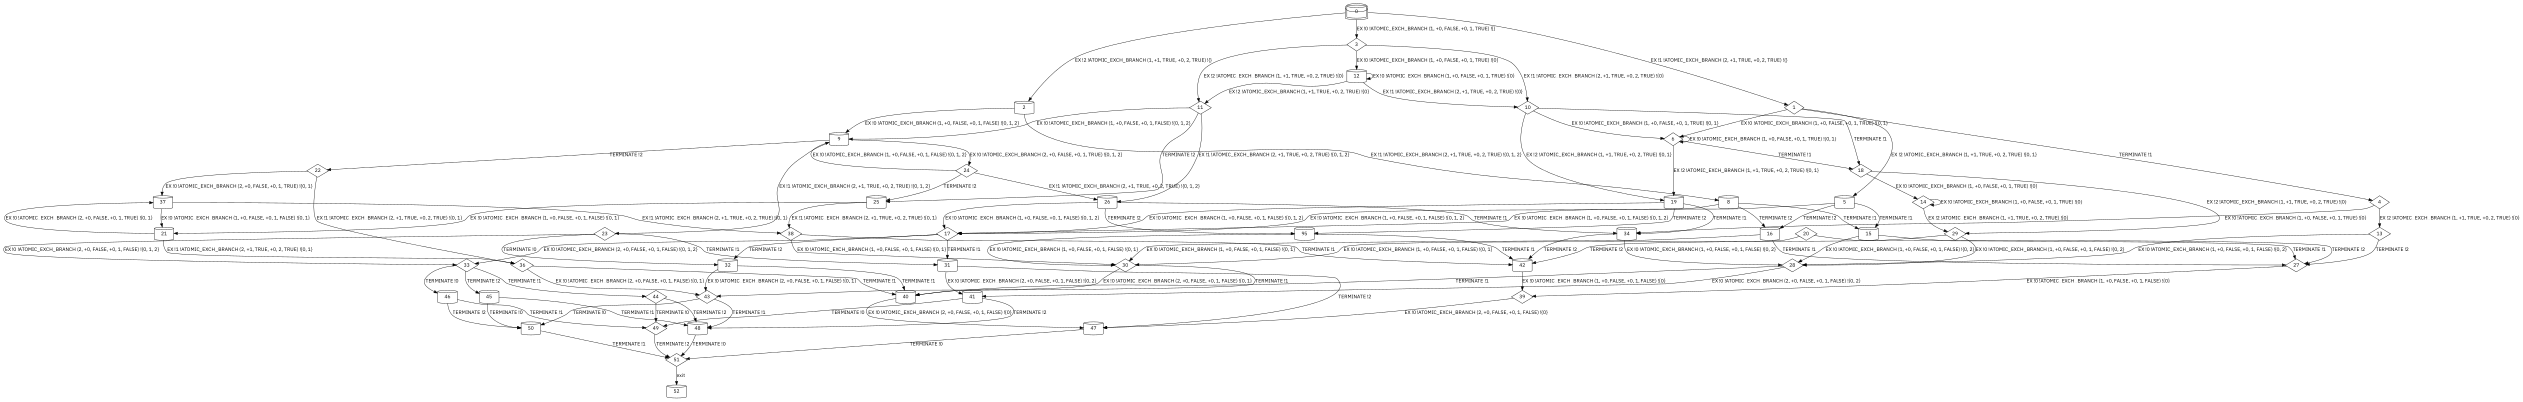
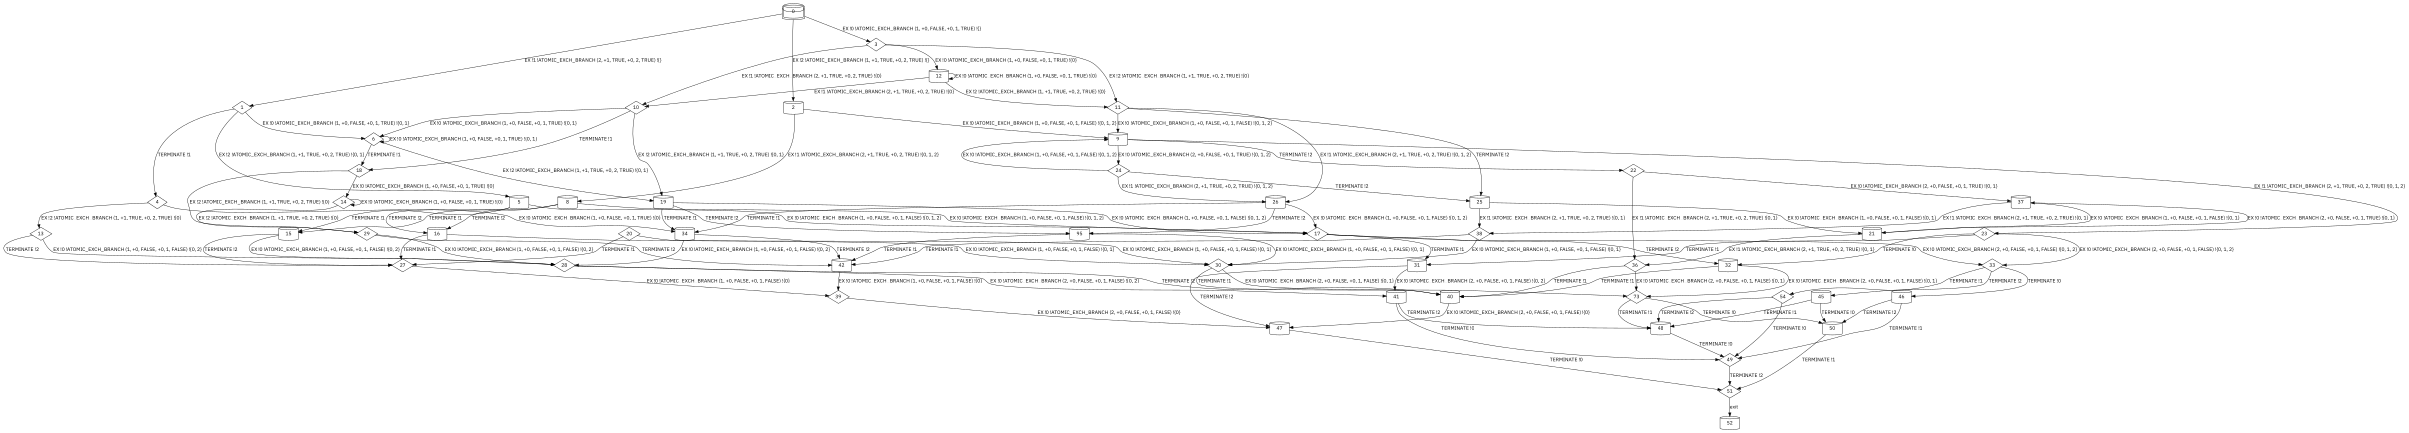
(1472, 281) -> (1178, 281)
(656, 297) -> (1783, 297)
(707, 297) -> (1637, 297)
(691, 345) -> (1696, 344)
